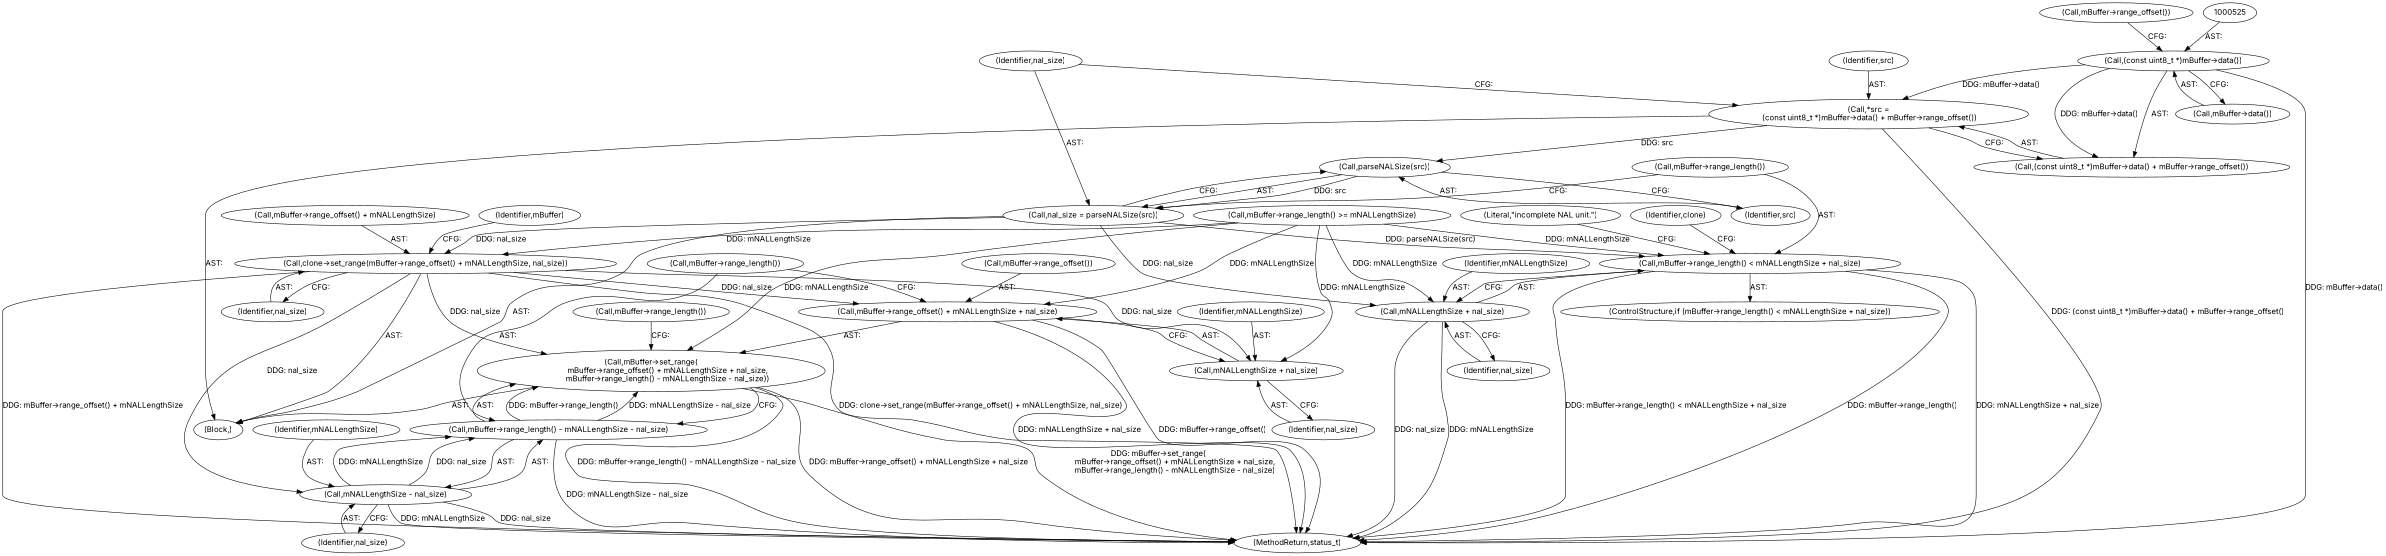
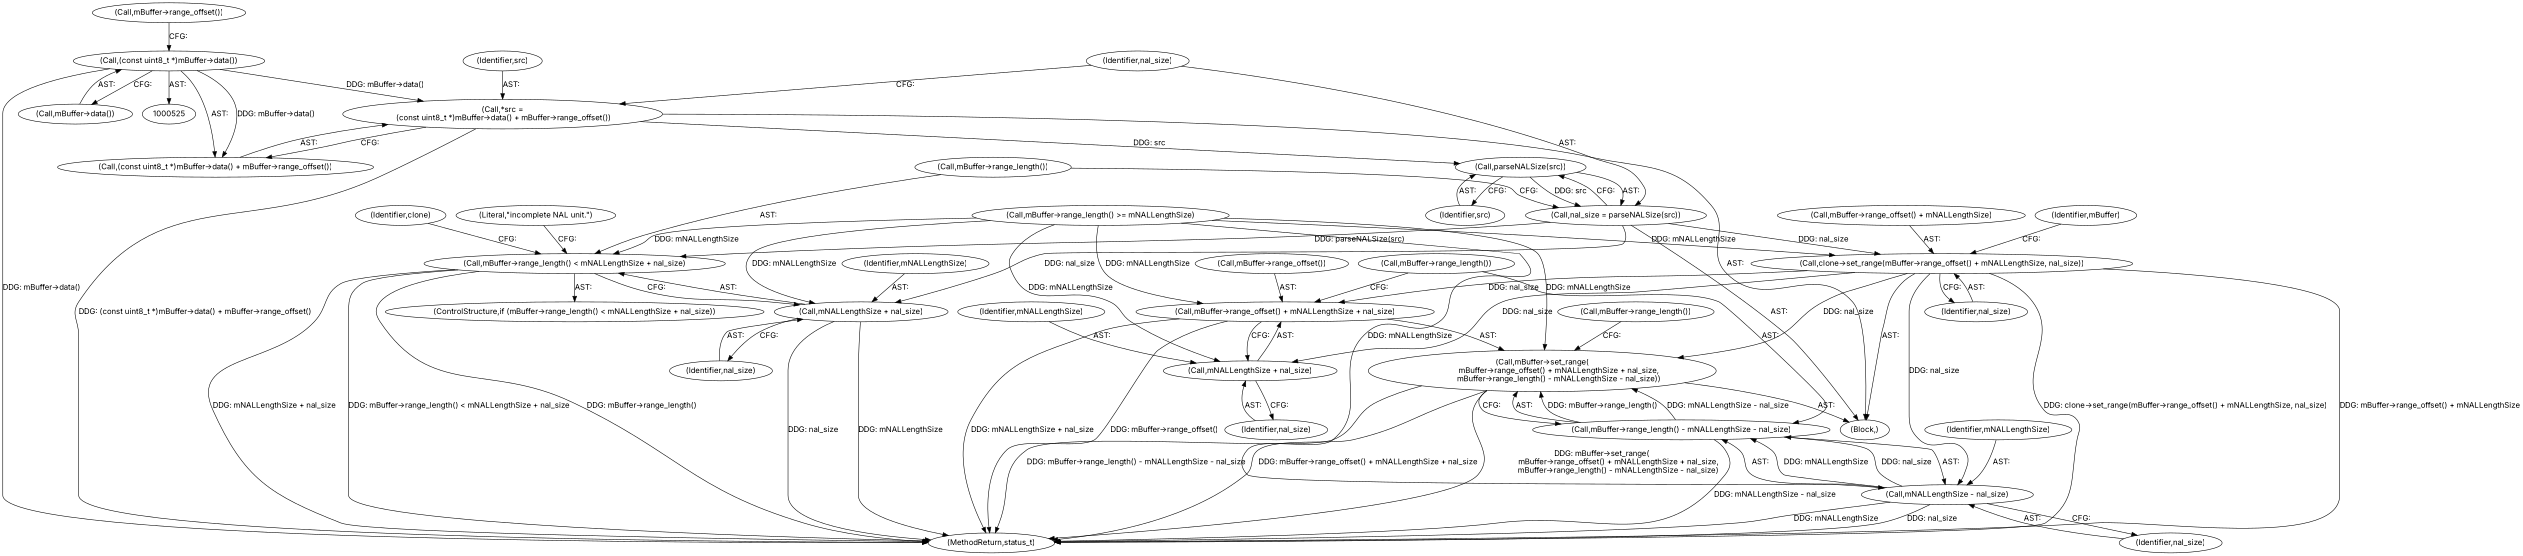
(2204, 35) -> (169, 85)
none -> (1350, 411)
